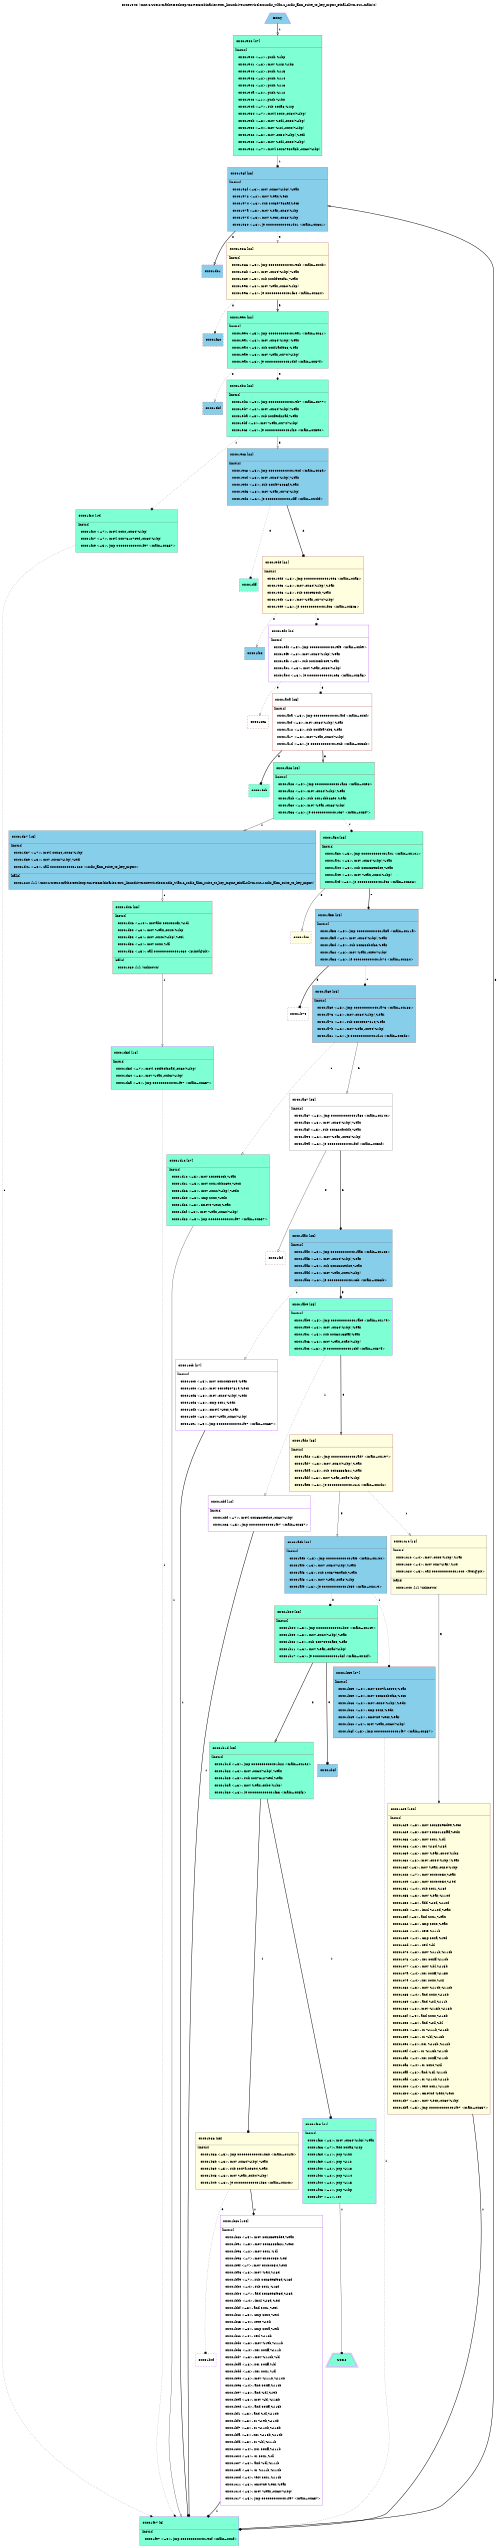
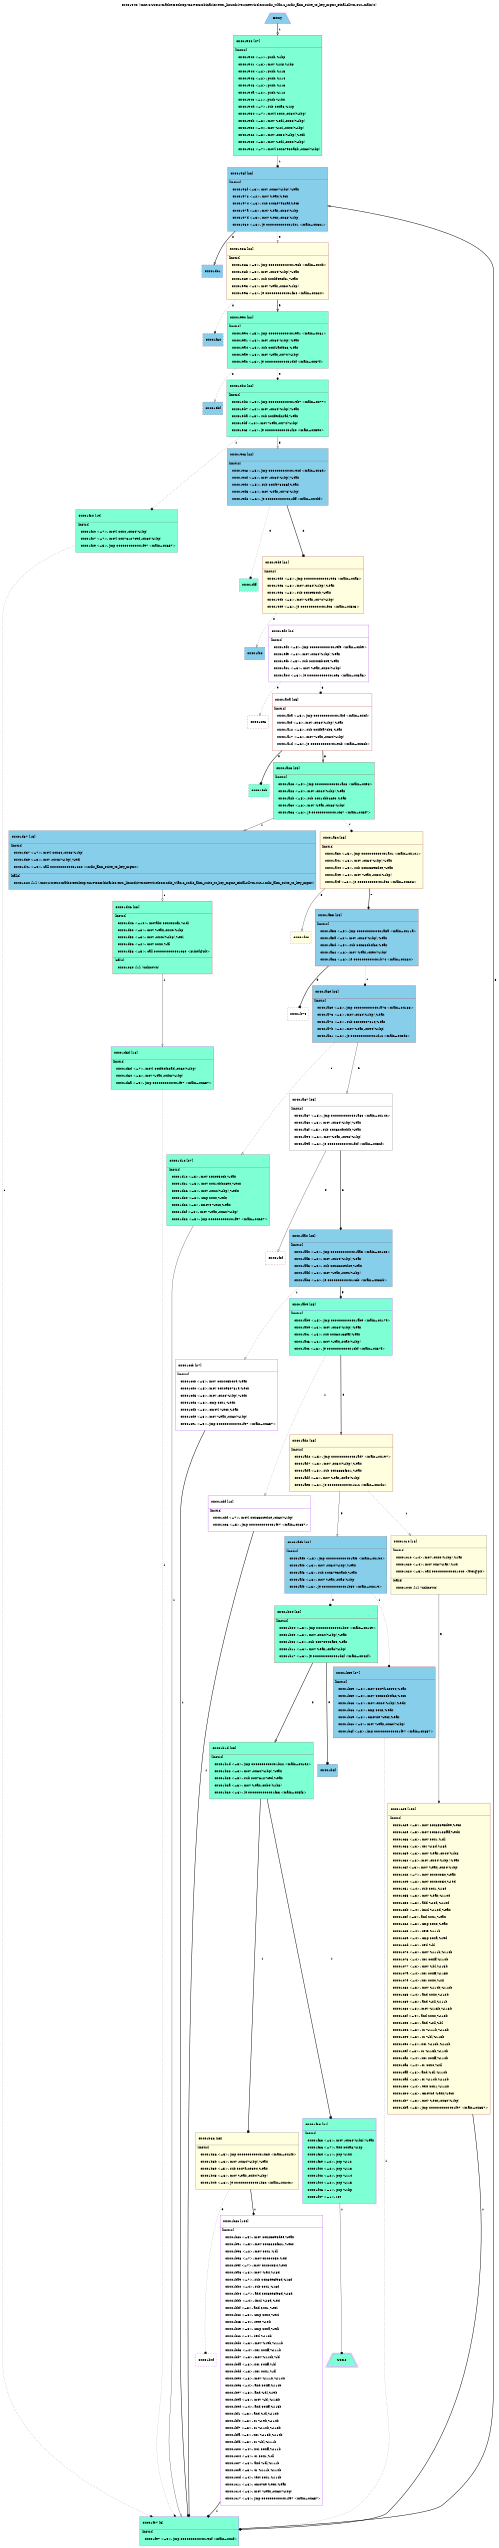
(316, 618) -> none
(372, 860) -> (372, 860)
